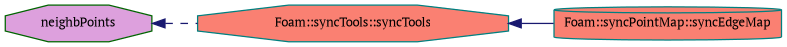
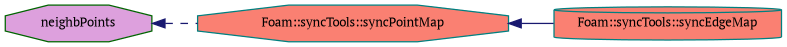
(353, 23) -> (353, 23)
(668, 23) -> (668, 23)
